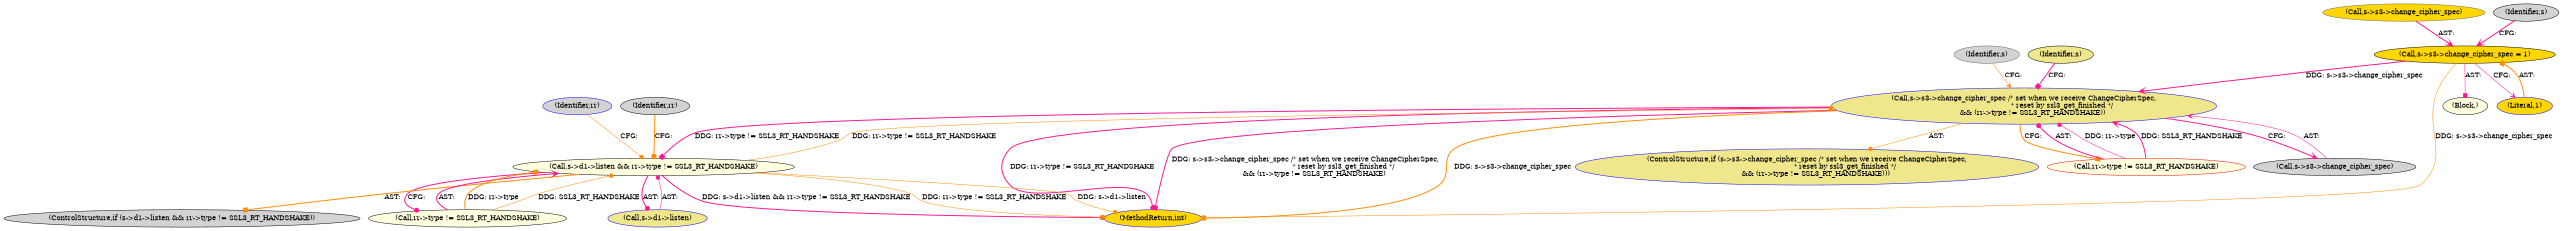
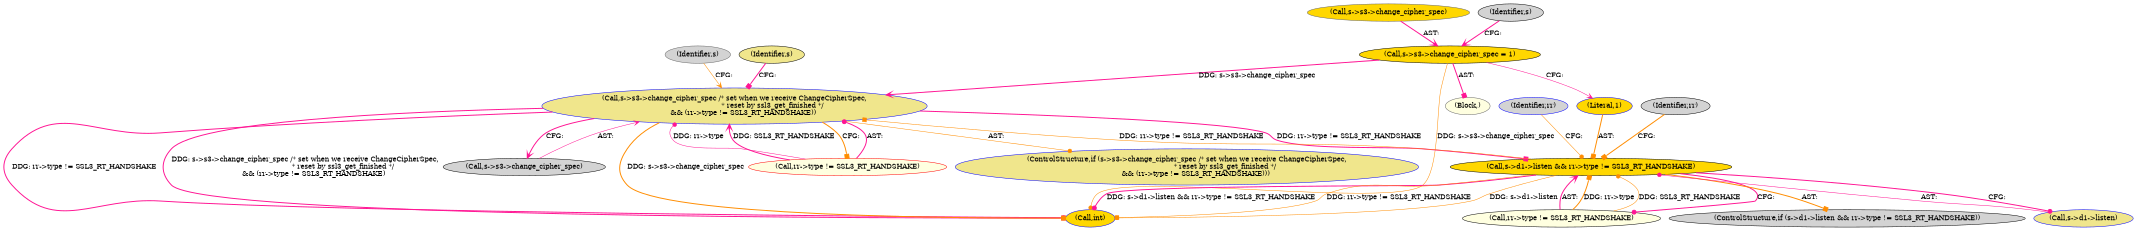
(2465, 78) -> (1458, 78)
(2519, 78) -> (1598, 134)
(2465, 106) -> (1468, 106)
(654, 167) -> (1591, 167)
(652, 197) -> (1998, 197)
(1153, 218) -> (1090, 218)
